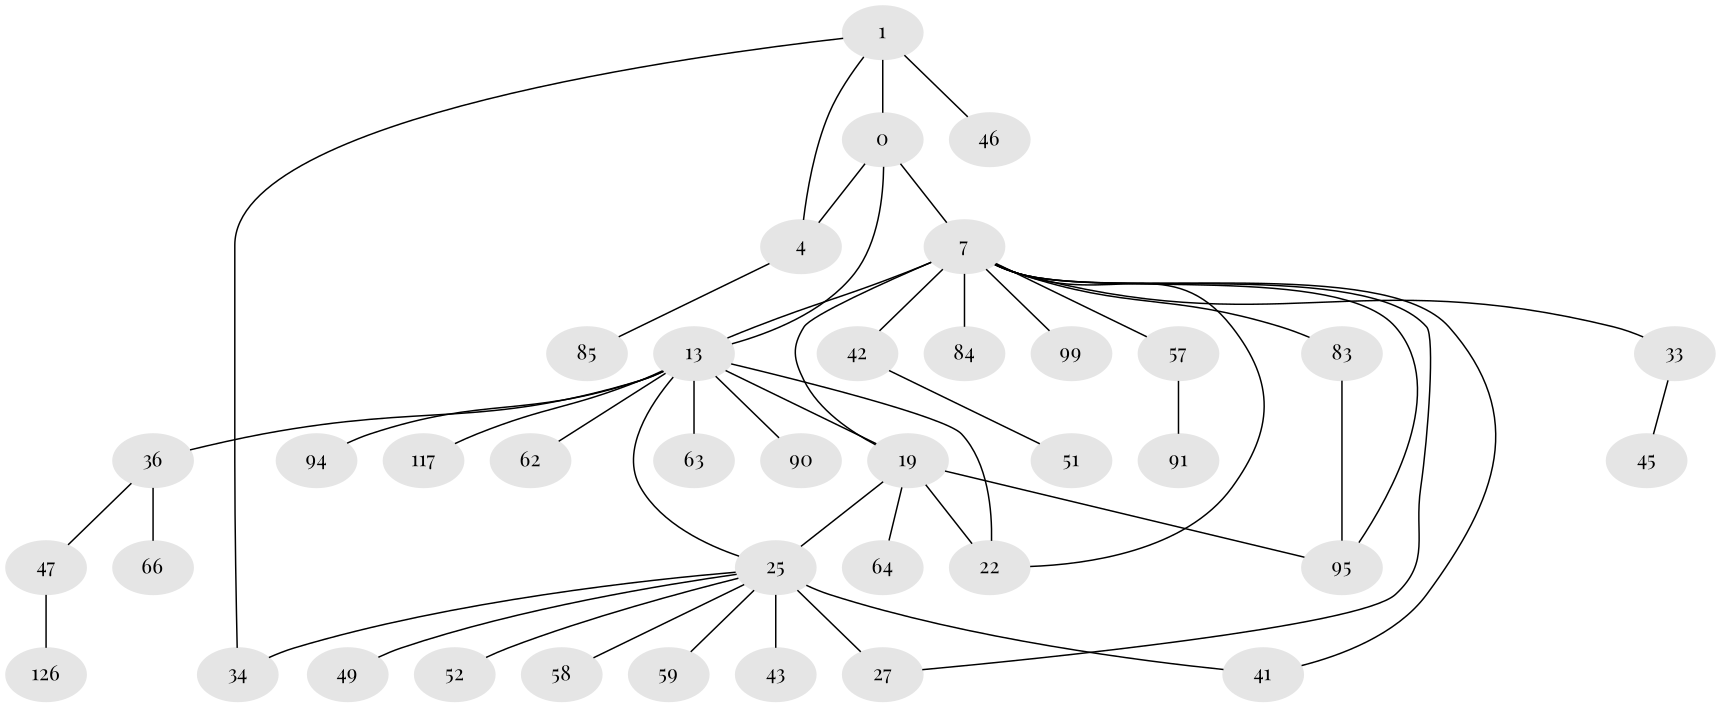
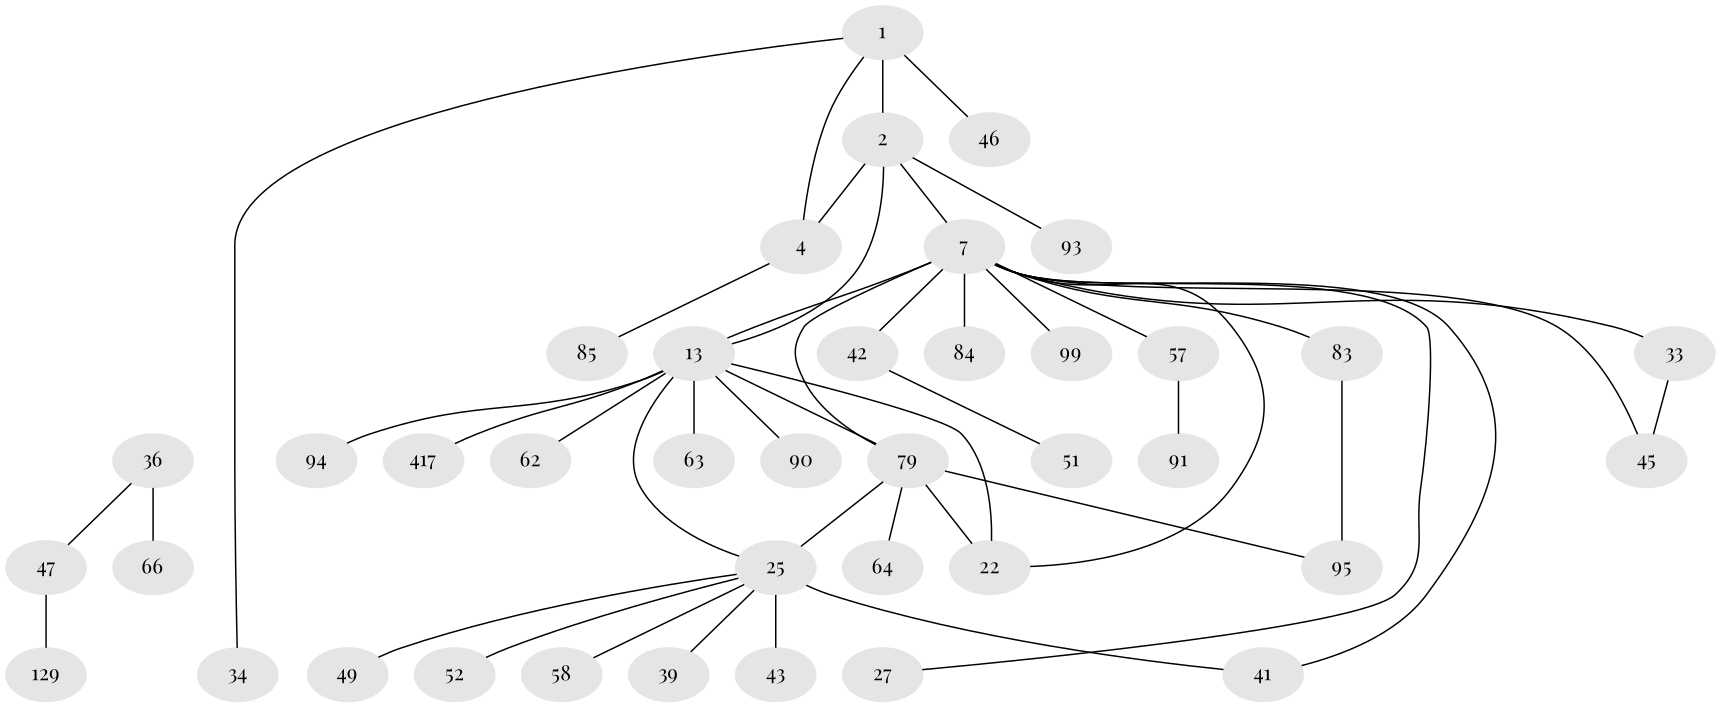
(883, 140) -> (883, 140)
none -> (1071, 247)
(1375, 313) -> (1345, 291)
(392, 418) -> none
(424, 461) -> (424, 461)
(908, 461) -> (908, 461)
(500, 602) -> none
(829, 621) -> none
(46, 675) -> (46, 675)
(669, 675) -> (669, 675)
